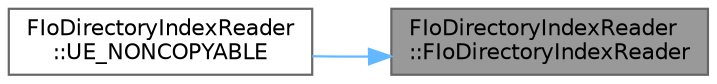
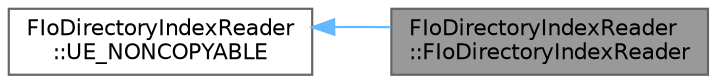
(341, 57) -> (363, 27)
